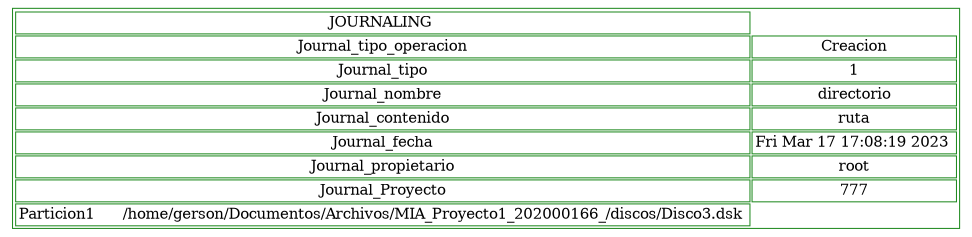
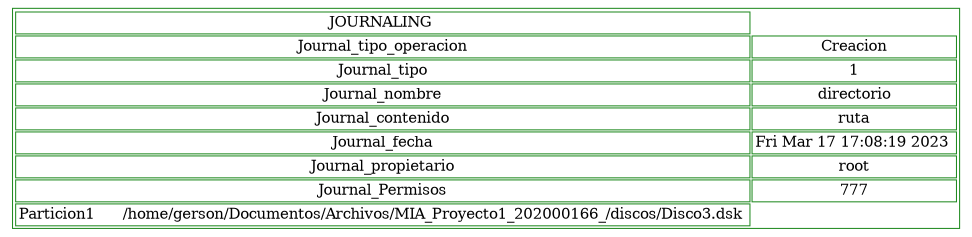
(383, 190) -> (383, 190)
